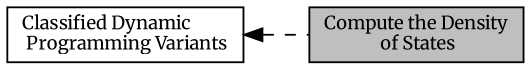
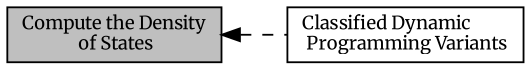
(286, 35) -> (264, 35)
